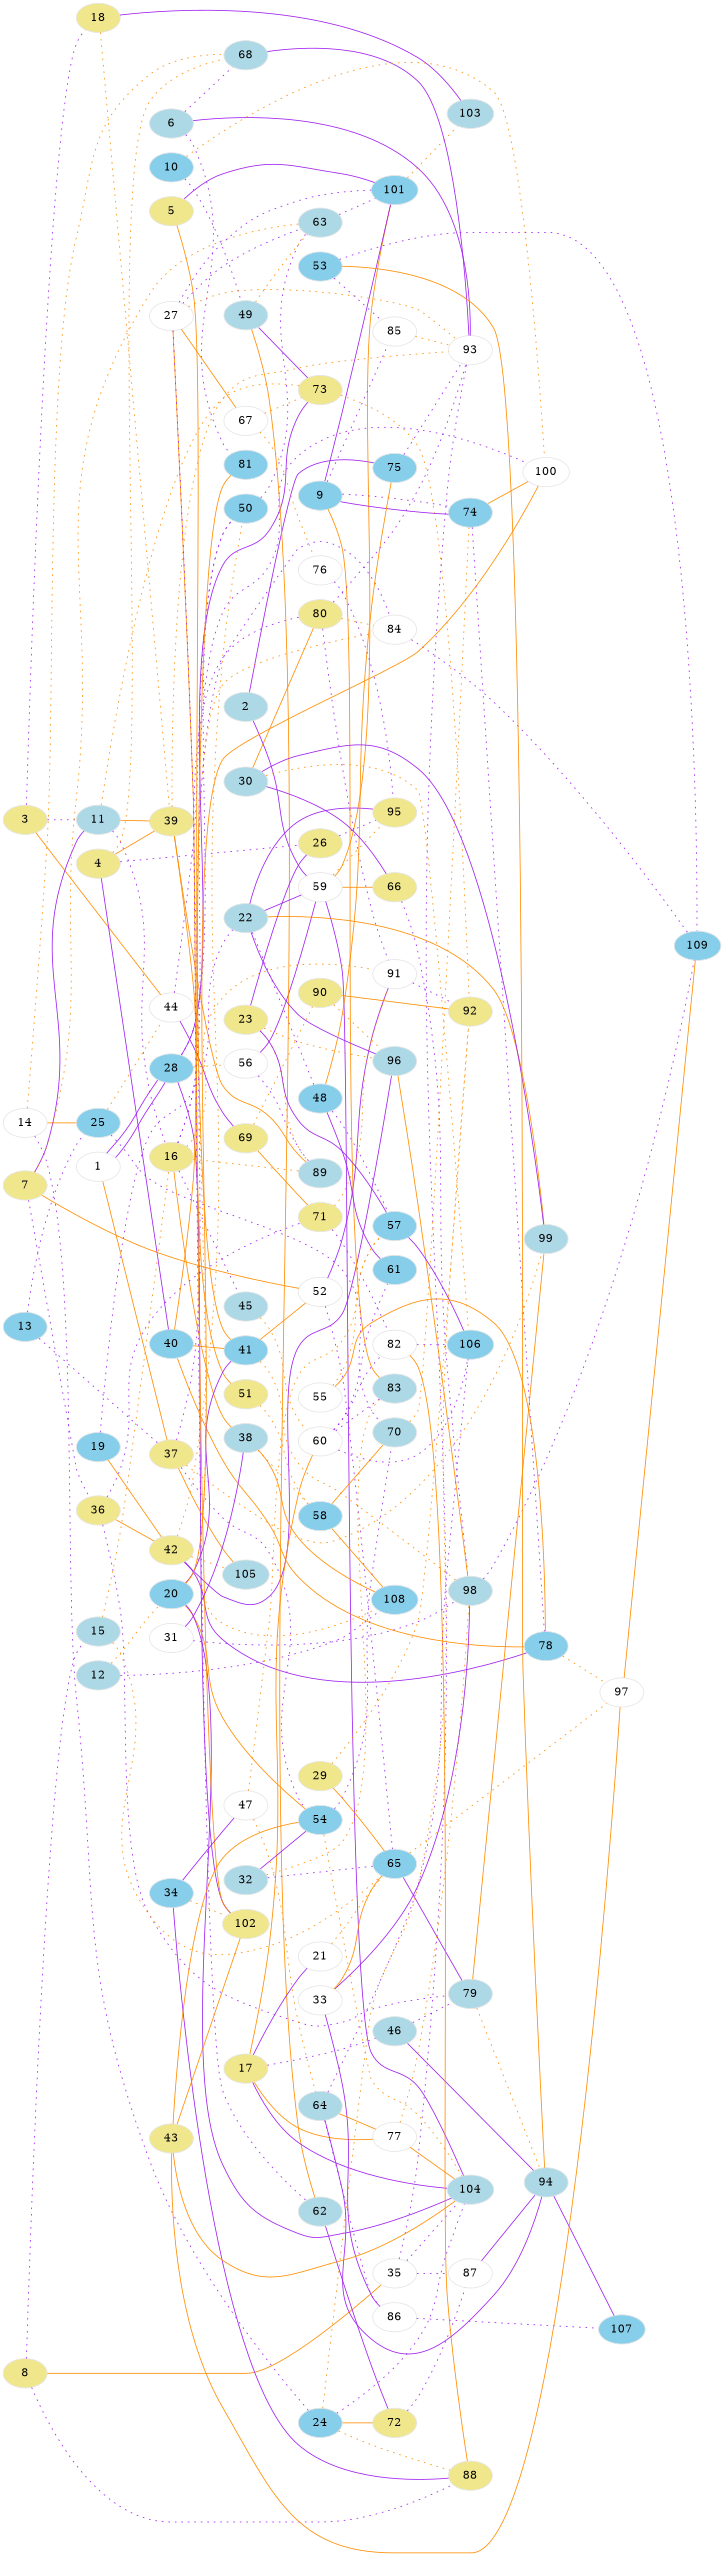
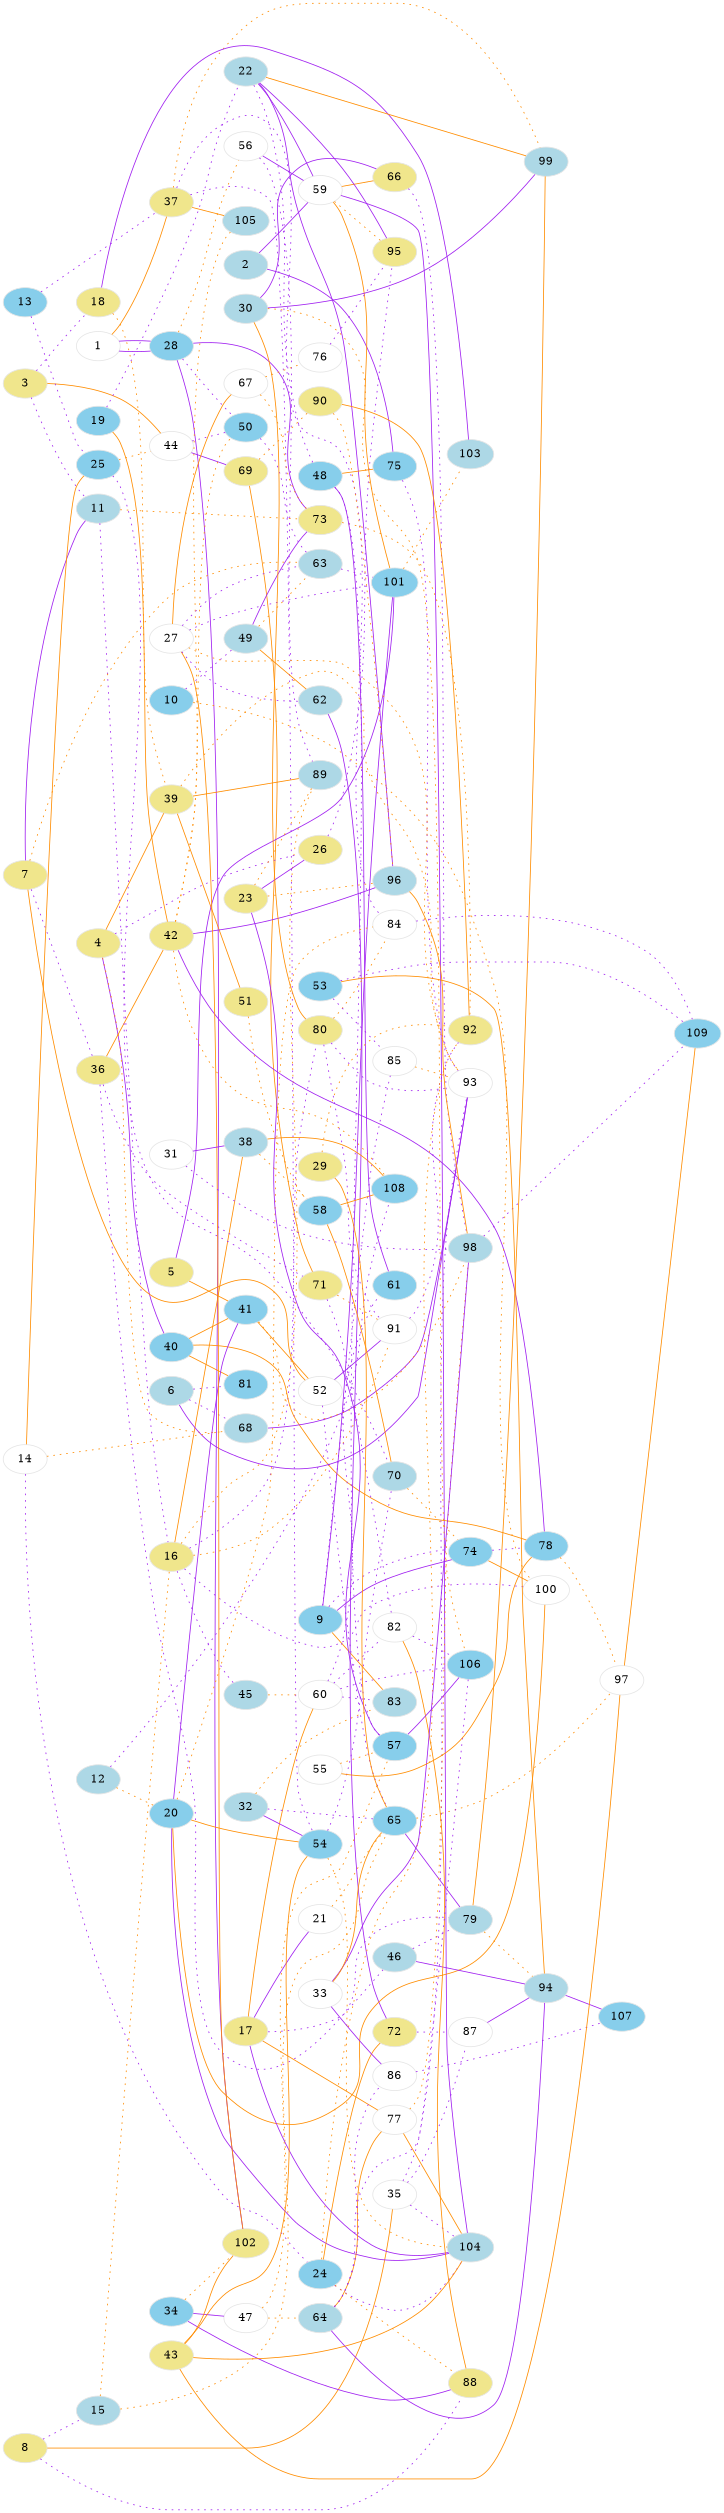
(135, 821) -> none
